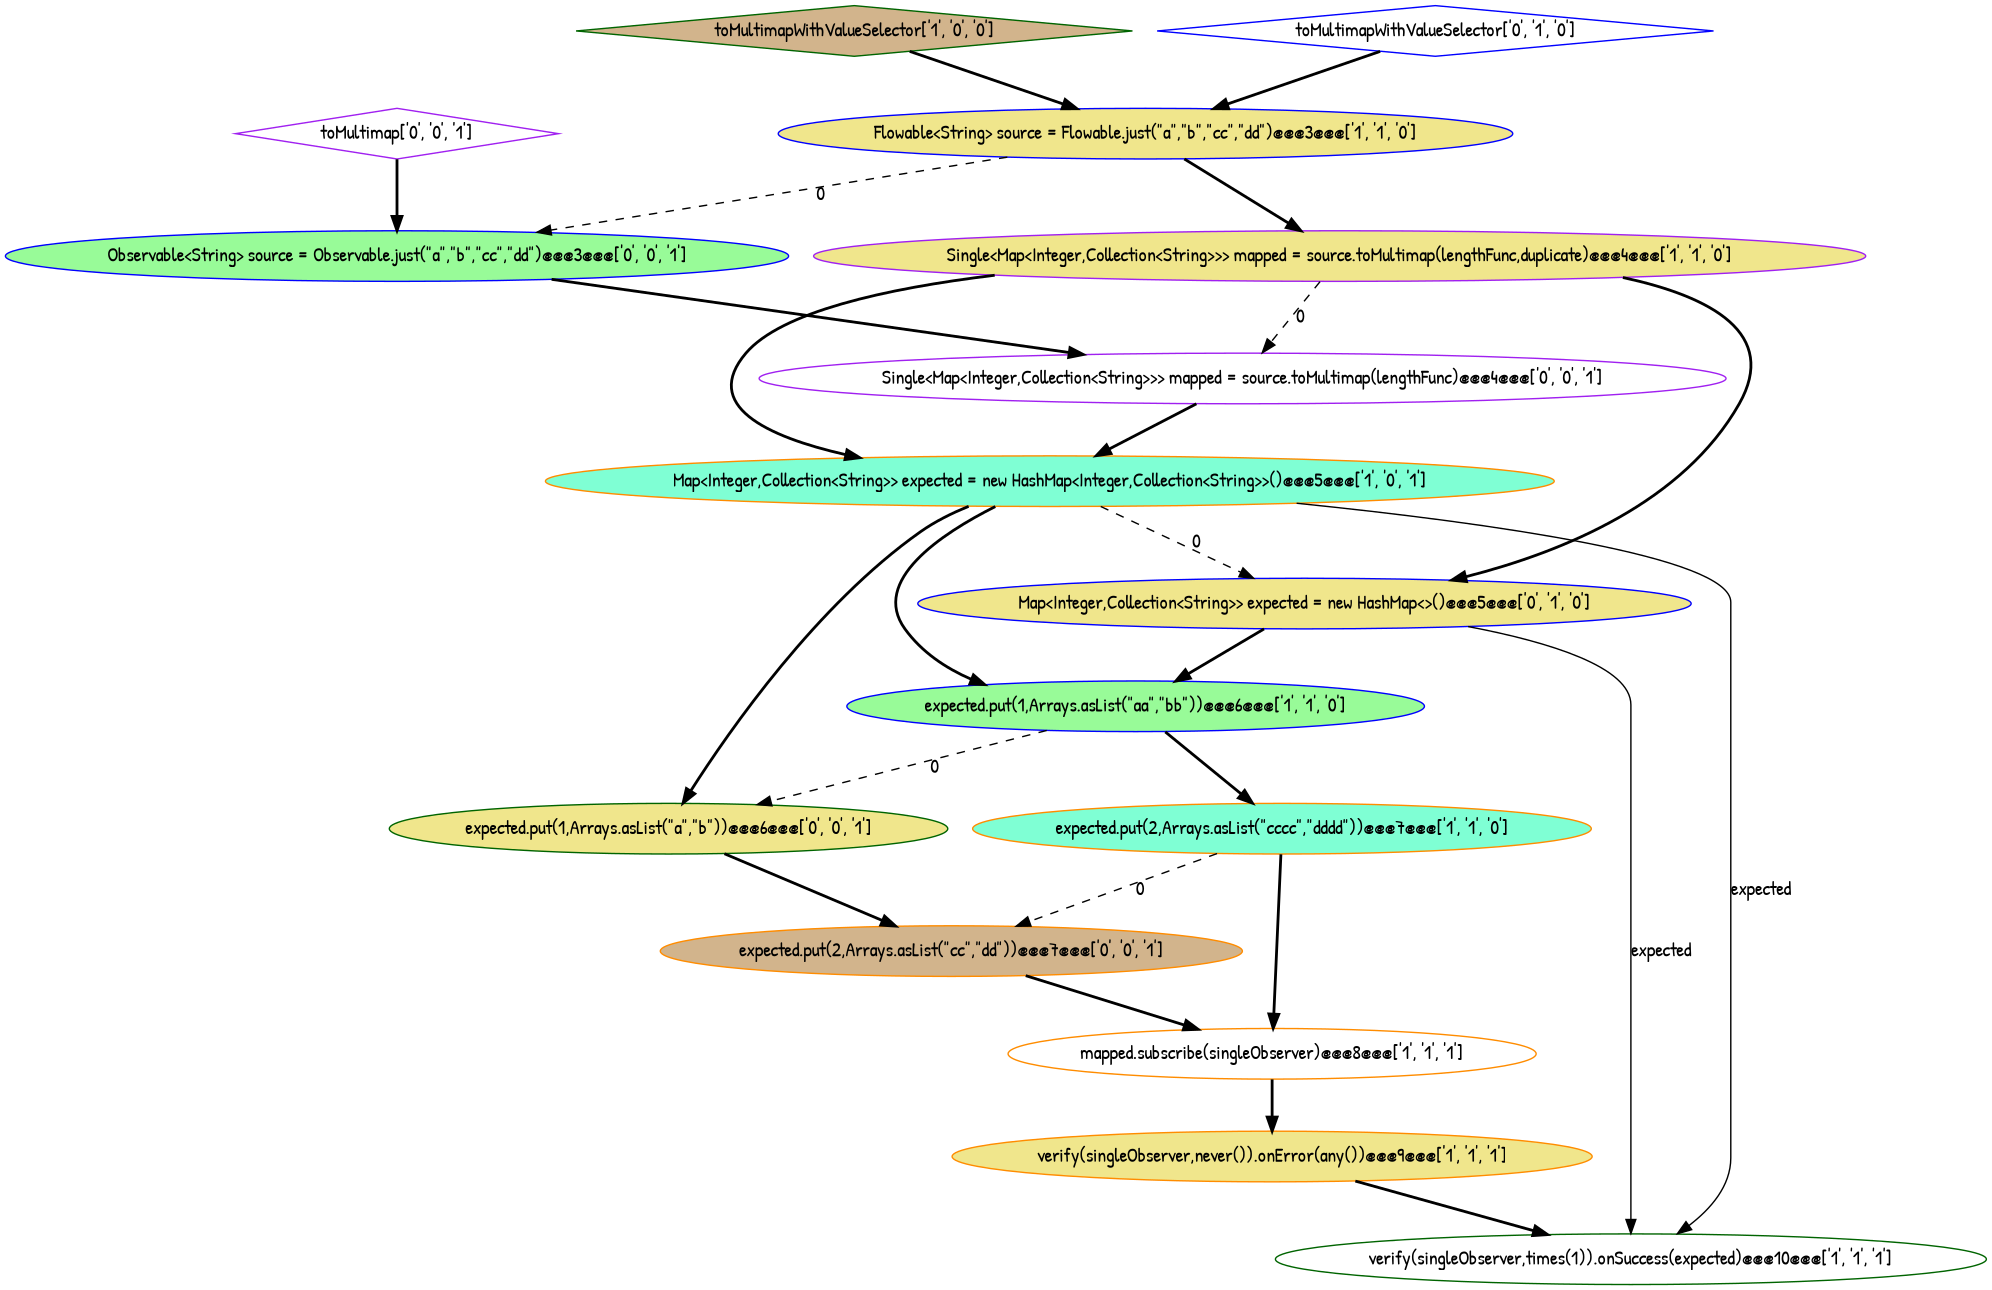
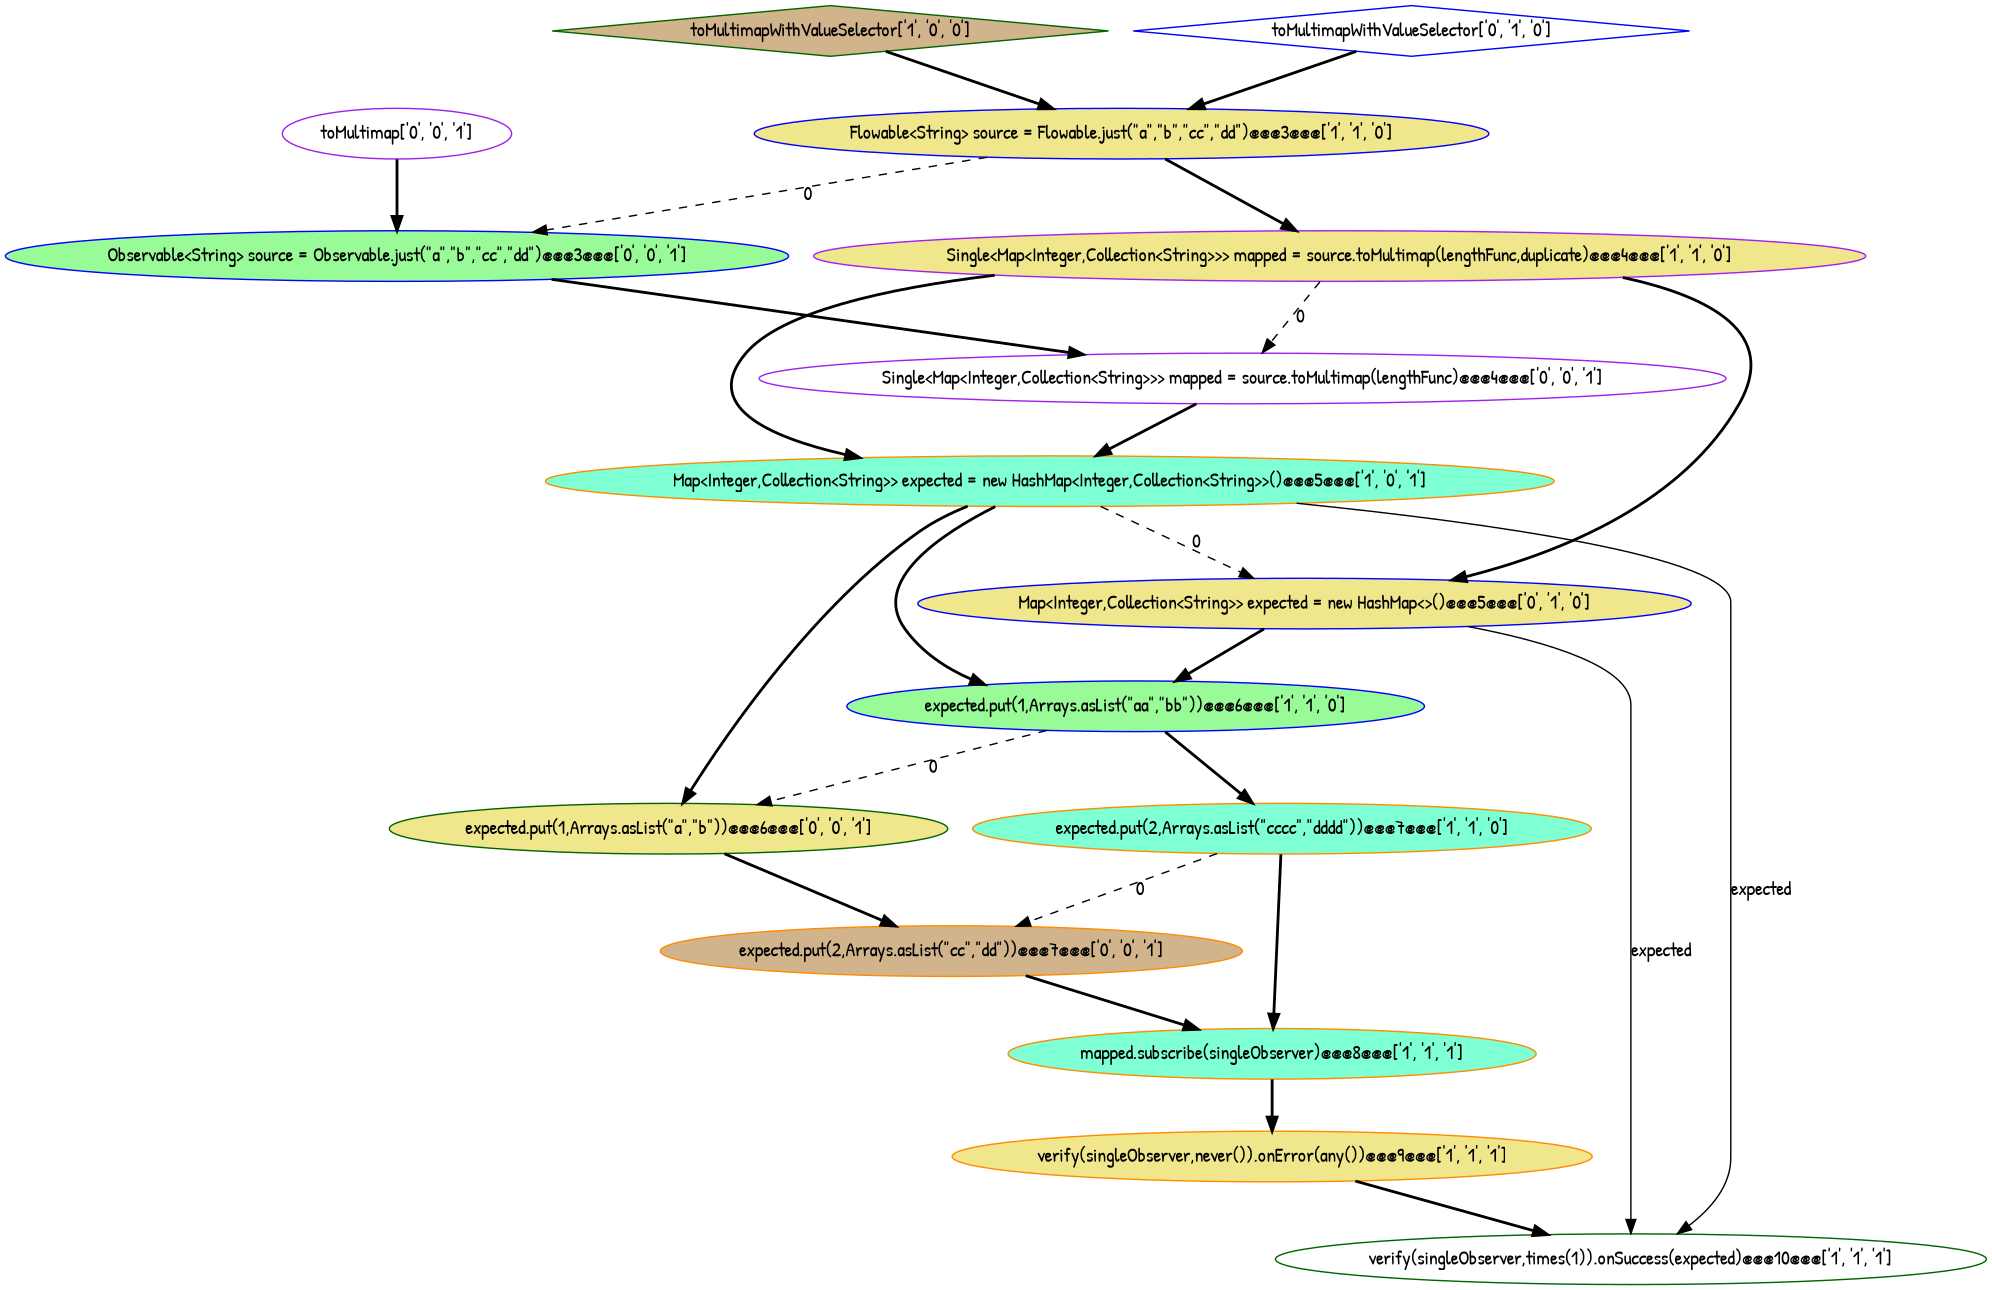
(397, 134) -> (397, 134)
(1272, 1054) -> (1272, 1054)
